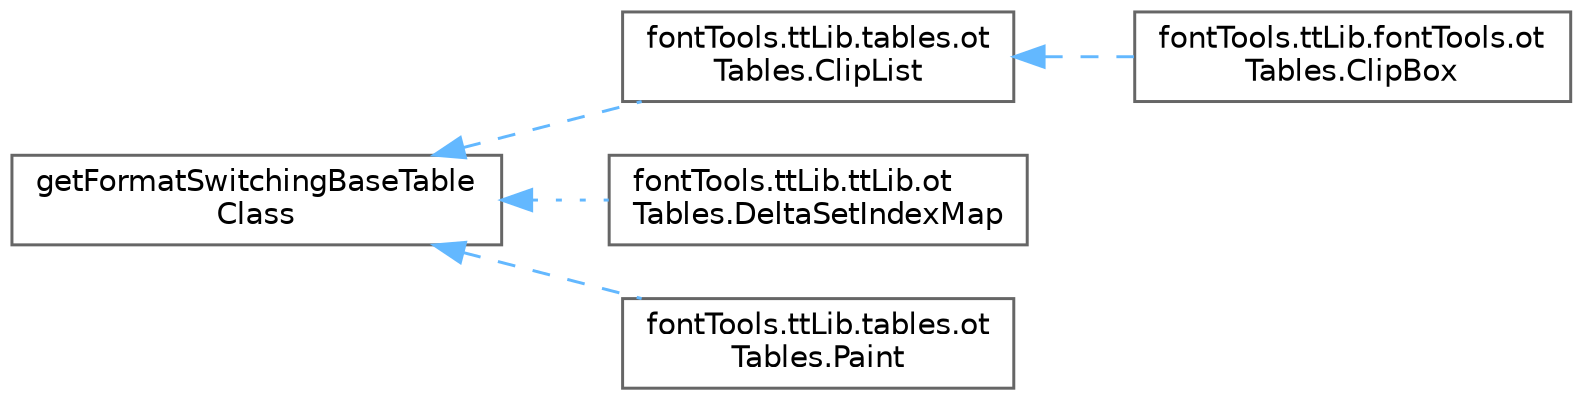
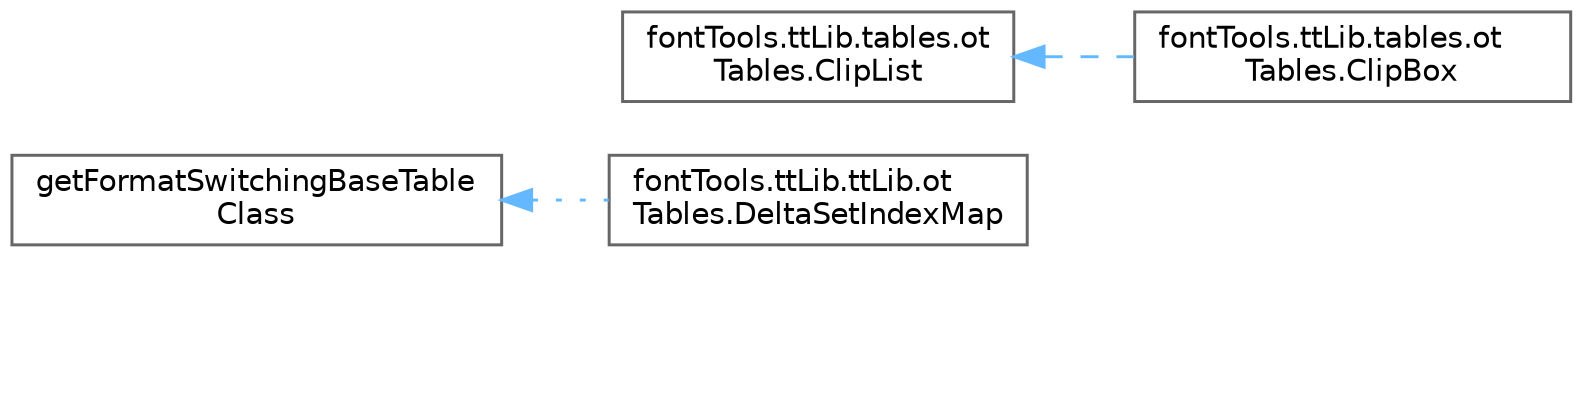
(1353, 57) -> (1353, 57)
(552, 125) -> none
(818, 343) -> none
